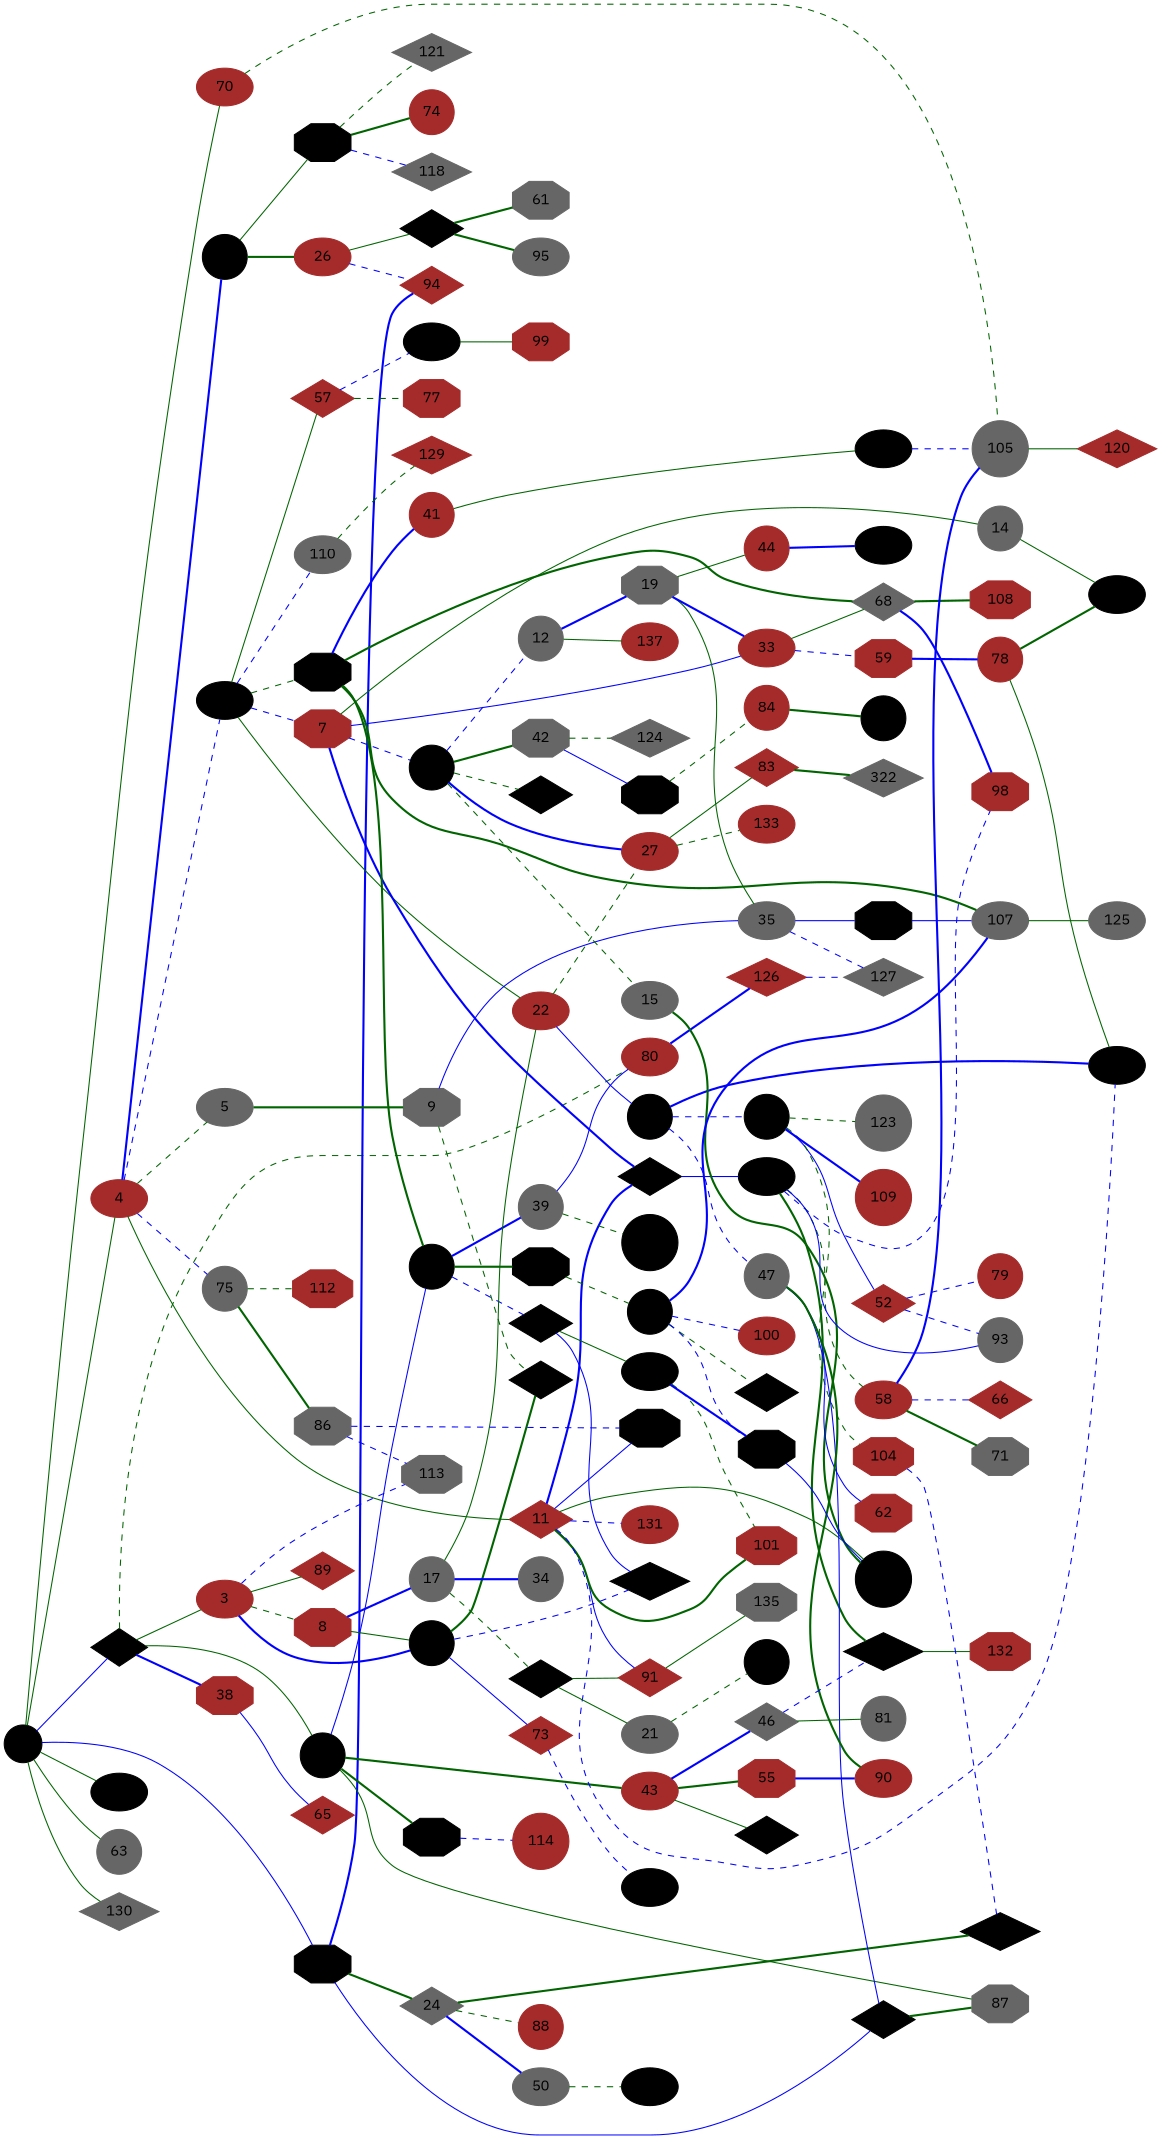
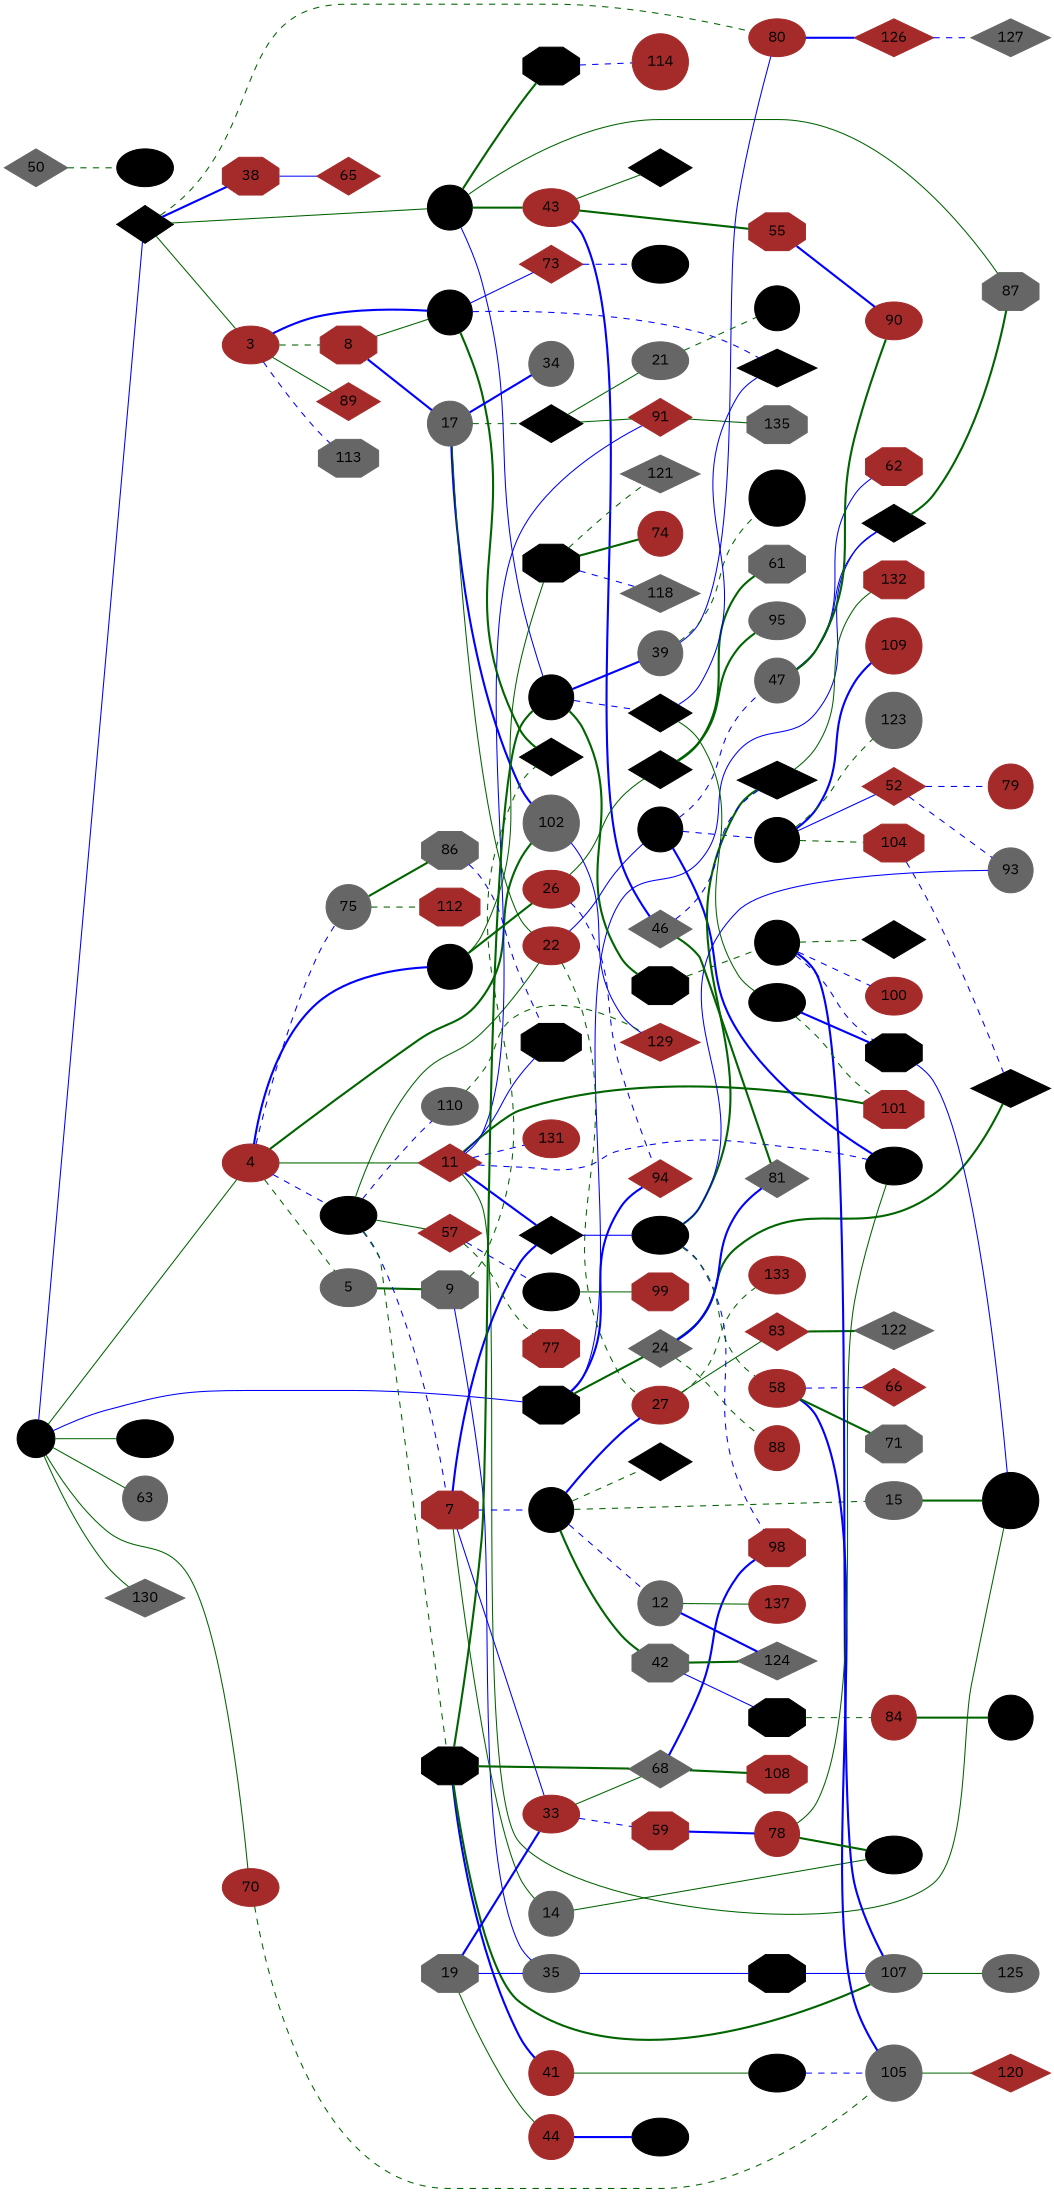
(594, 613) -> (721, 1633)
(590, 738) -> (716, 1662)
(714, 756) -> (507, 1973)
(883, 778) -> (894, 1331)
none -> (551, 823)
(827, 950) -> none
(377, 1450) -> none
(883, 1719) -> (777, 1179)
(824, 1720) -> (735, 1058)
(484, 2045) -> (721, 1256)
(541, 2087) -> (36, 168)
